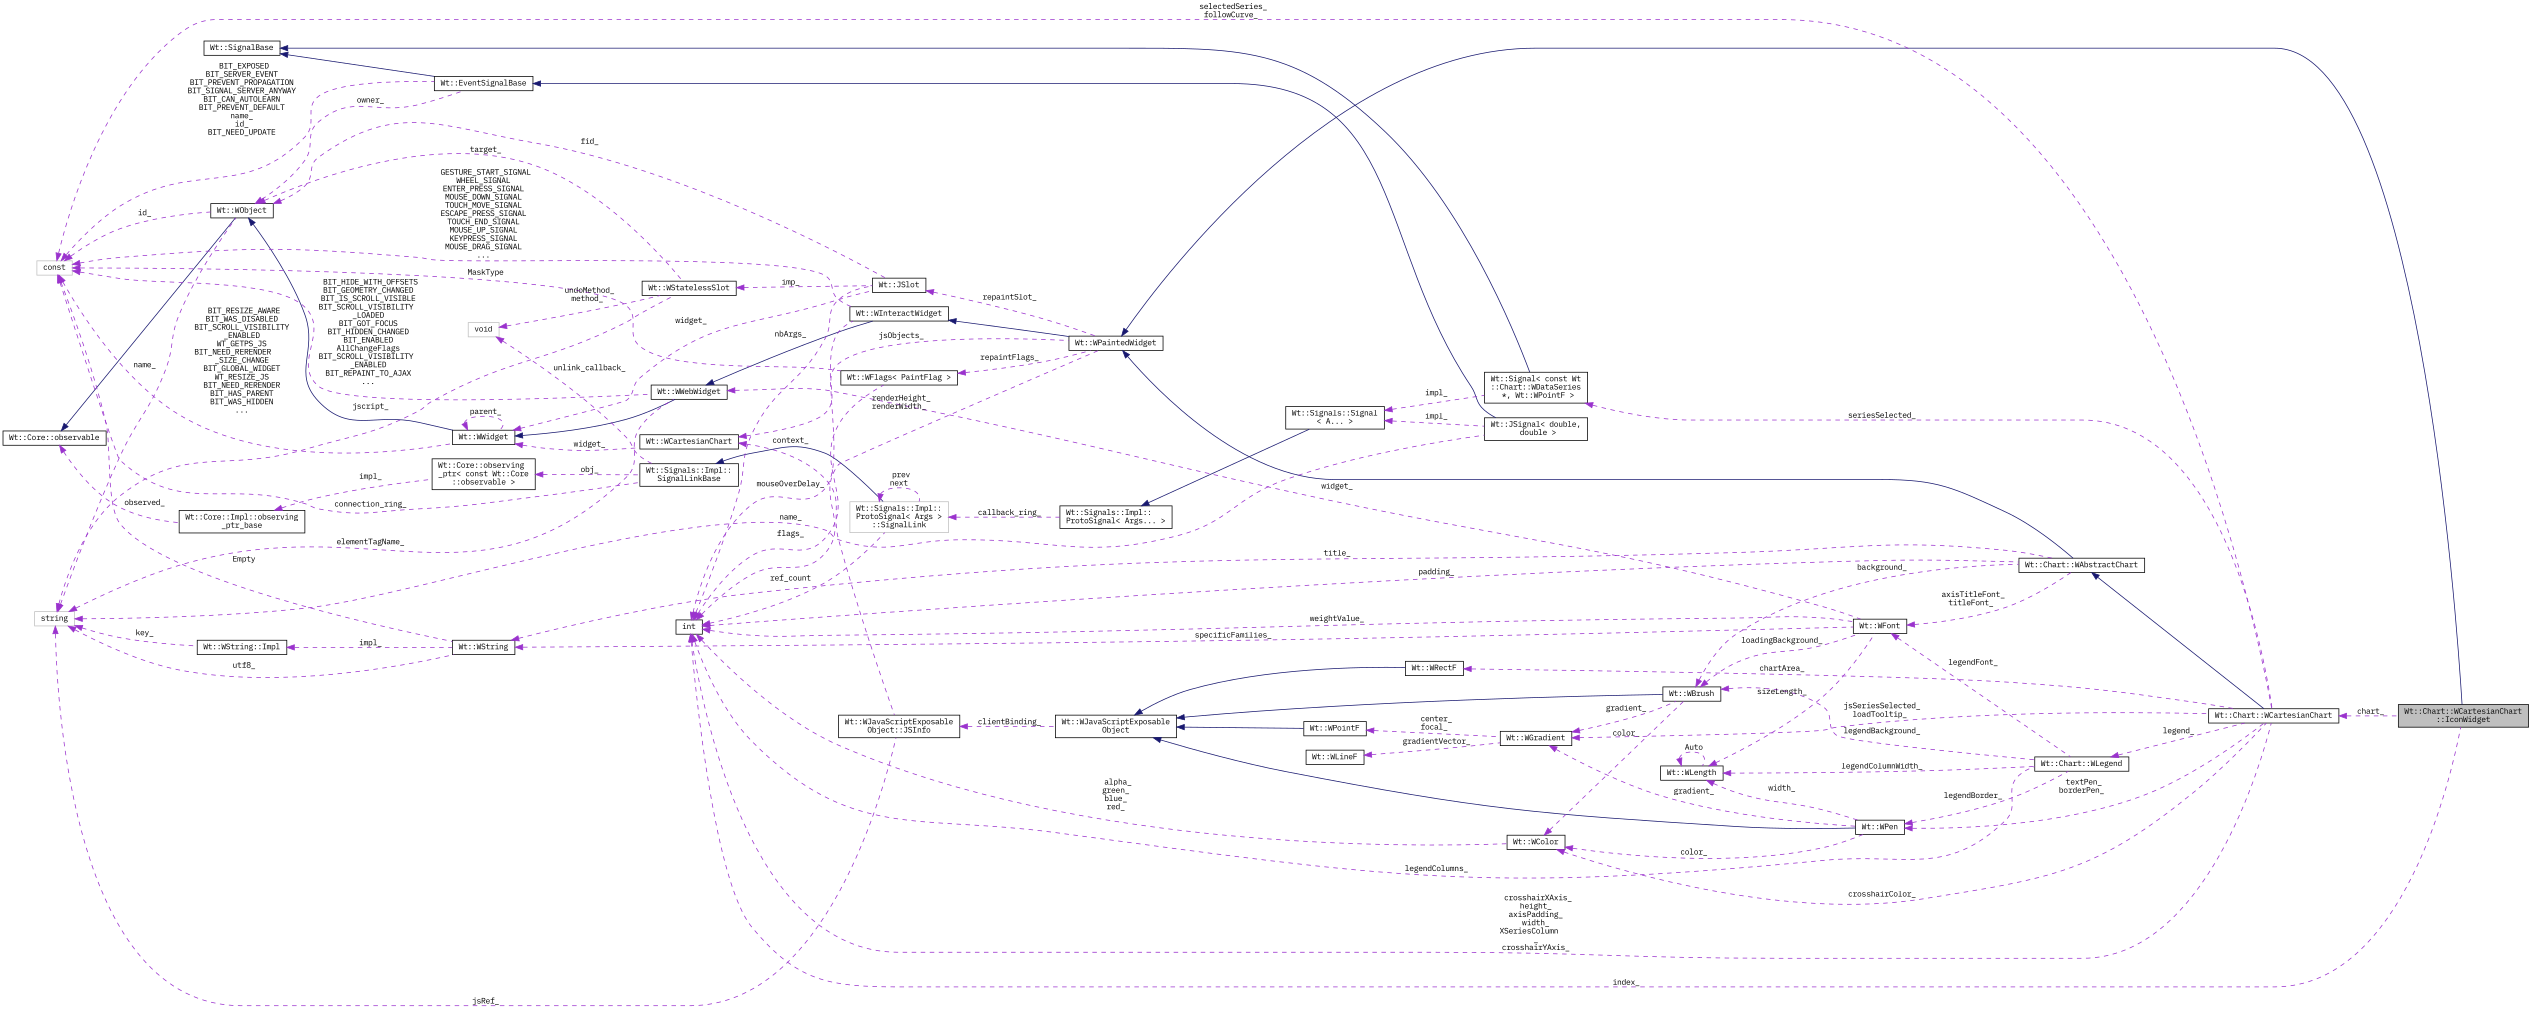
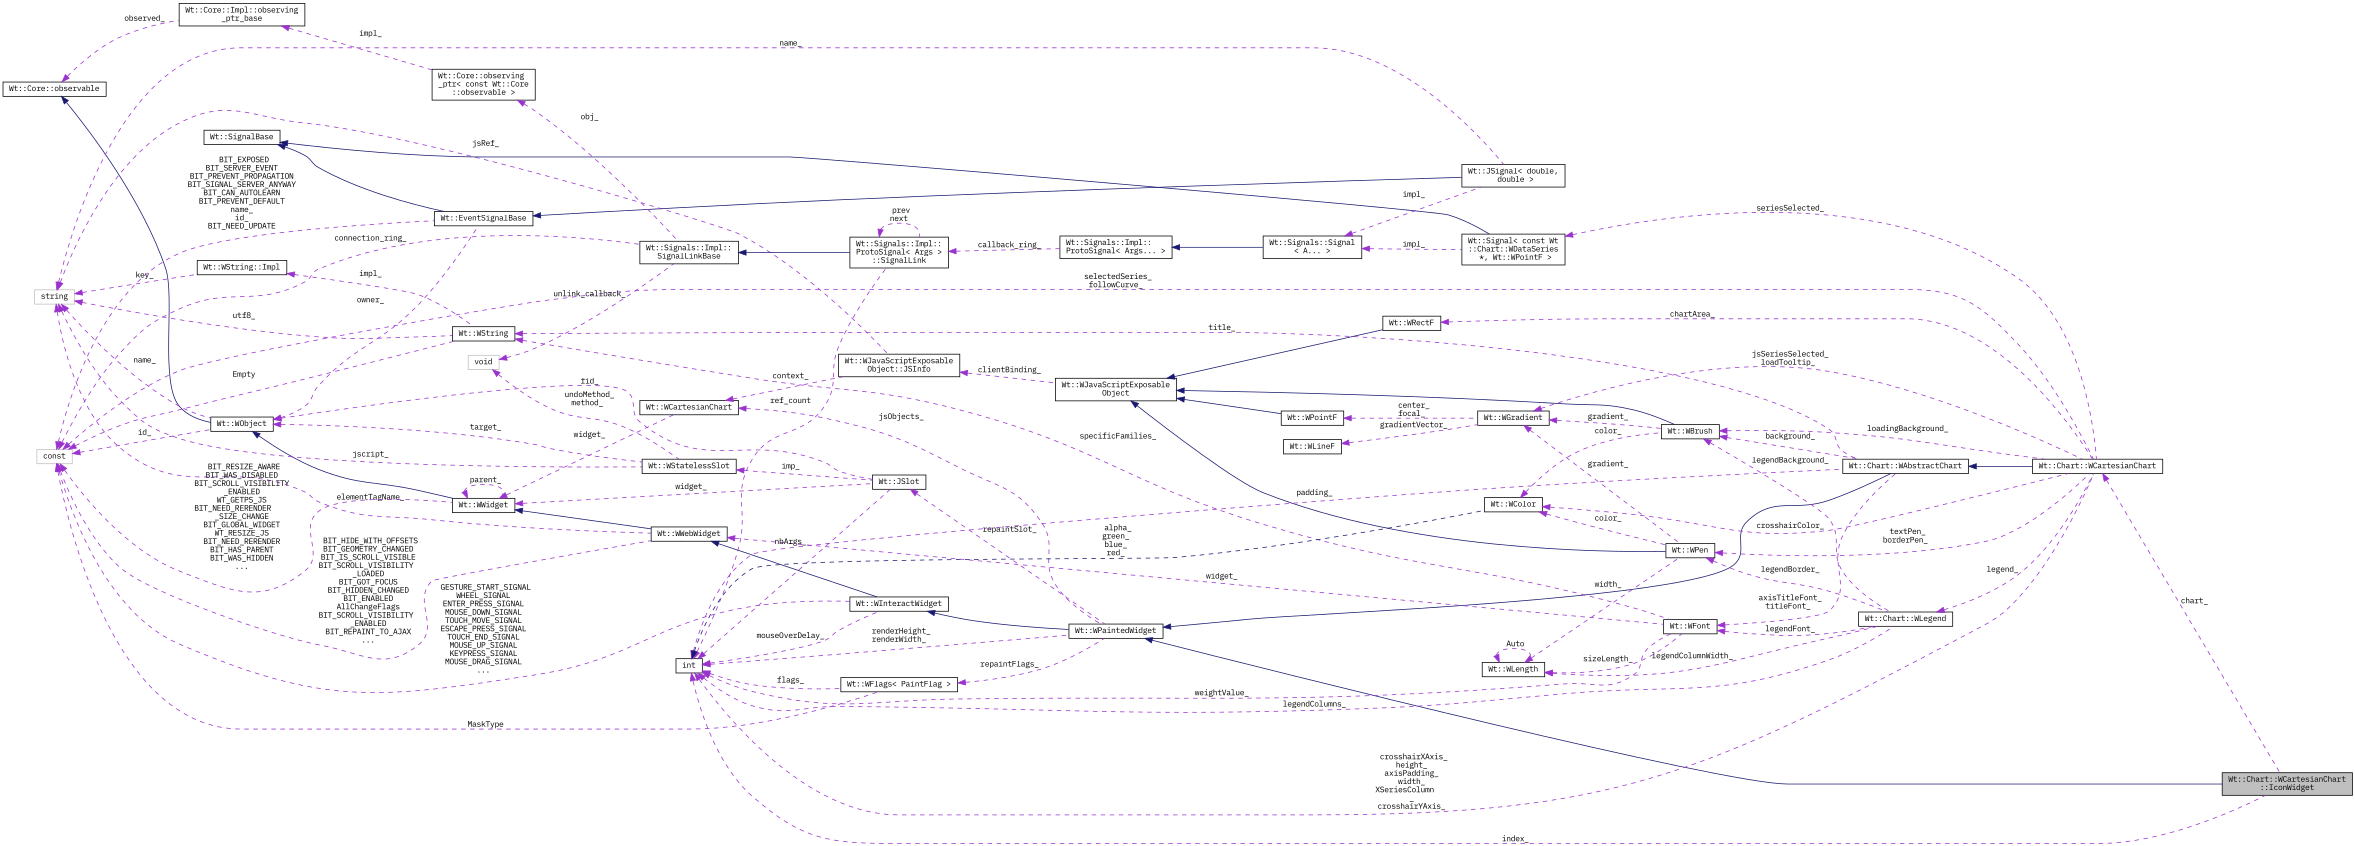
(899, 517) -> (899, 253)
(1781, 652) -> (1886, 437)
(1082, 815) -> (1068, 559)
